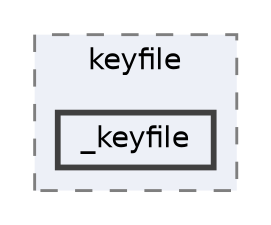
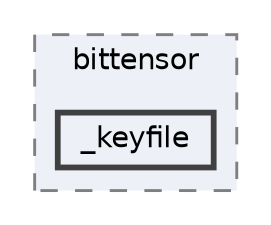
(136, 62) -> (136, 62)
